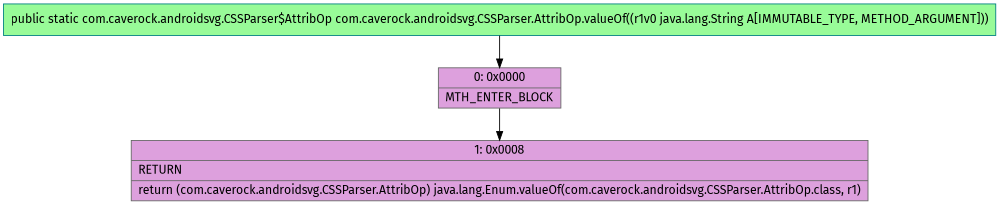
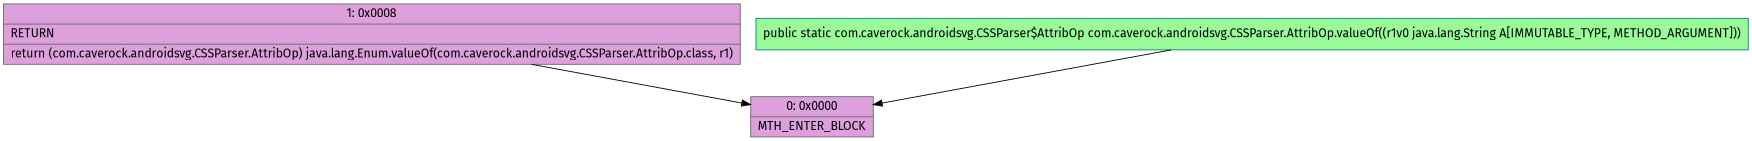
(500, 120) -> (637, 84)
